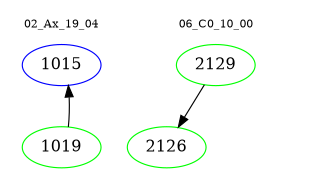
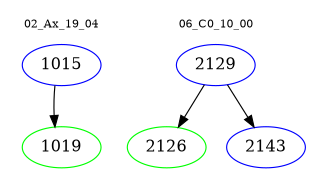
(216, 65) -> (216, 65)
(69, 112) -> (54, 100)
none -> (266, 147)
